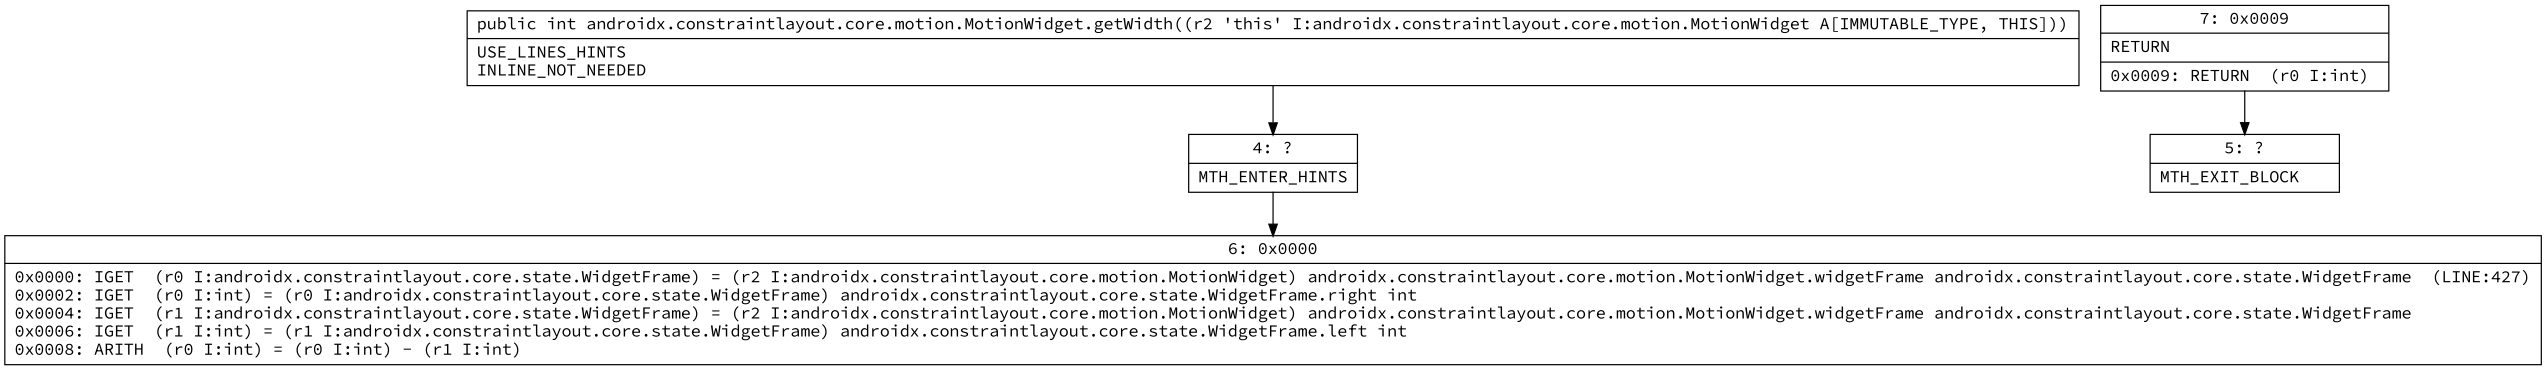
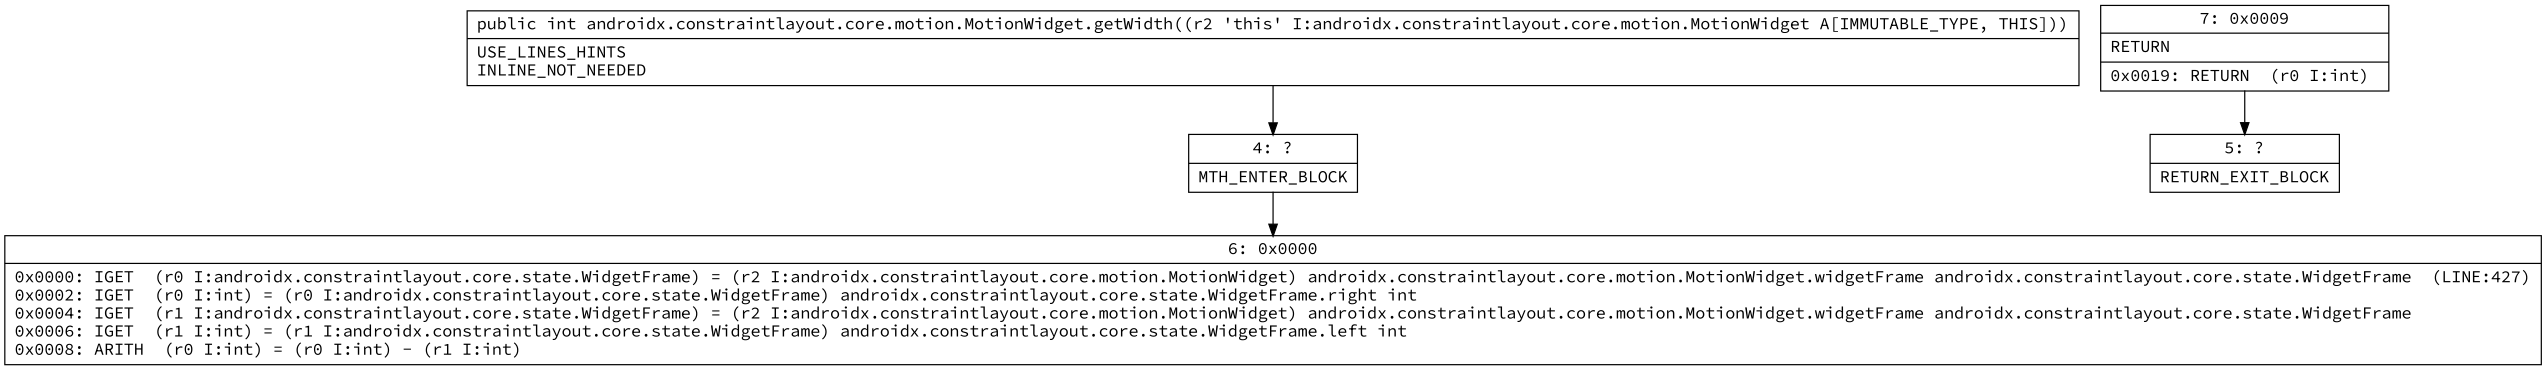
(2245, 76) -> (2245, 76)
(1273, 177) -> (1273, 177)
(2230, 177) -> (2245, 177)
